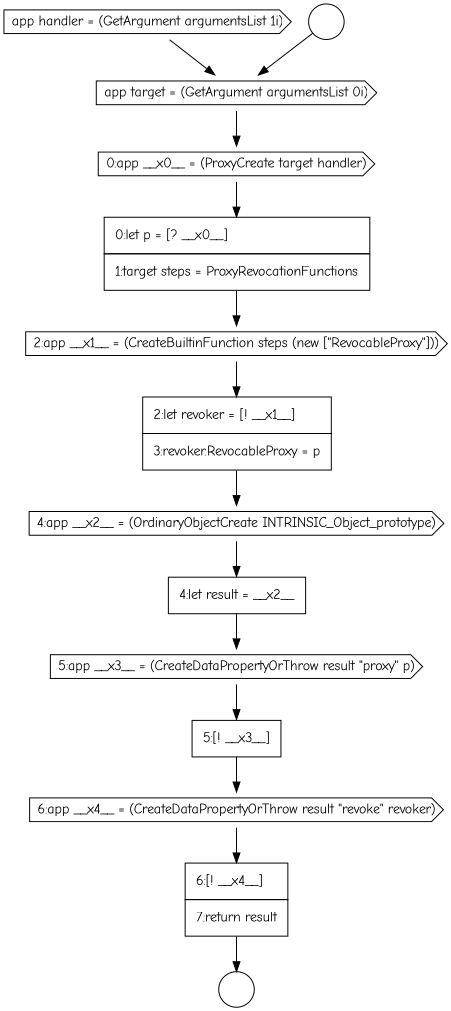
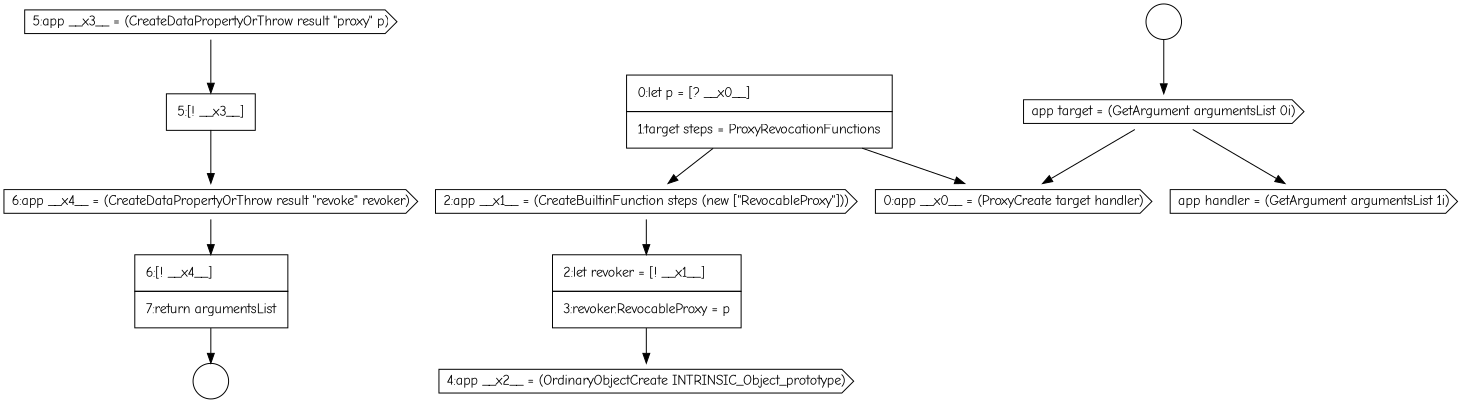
(188, 54) -> (1234, 154)
(237, 194) -> (909, 164)
(237, 595) -> none
(237, 917) -> (211, 309)
